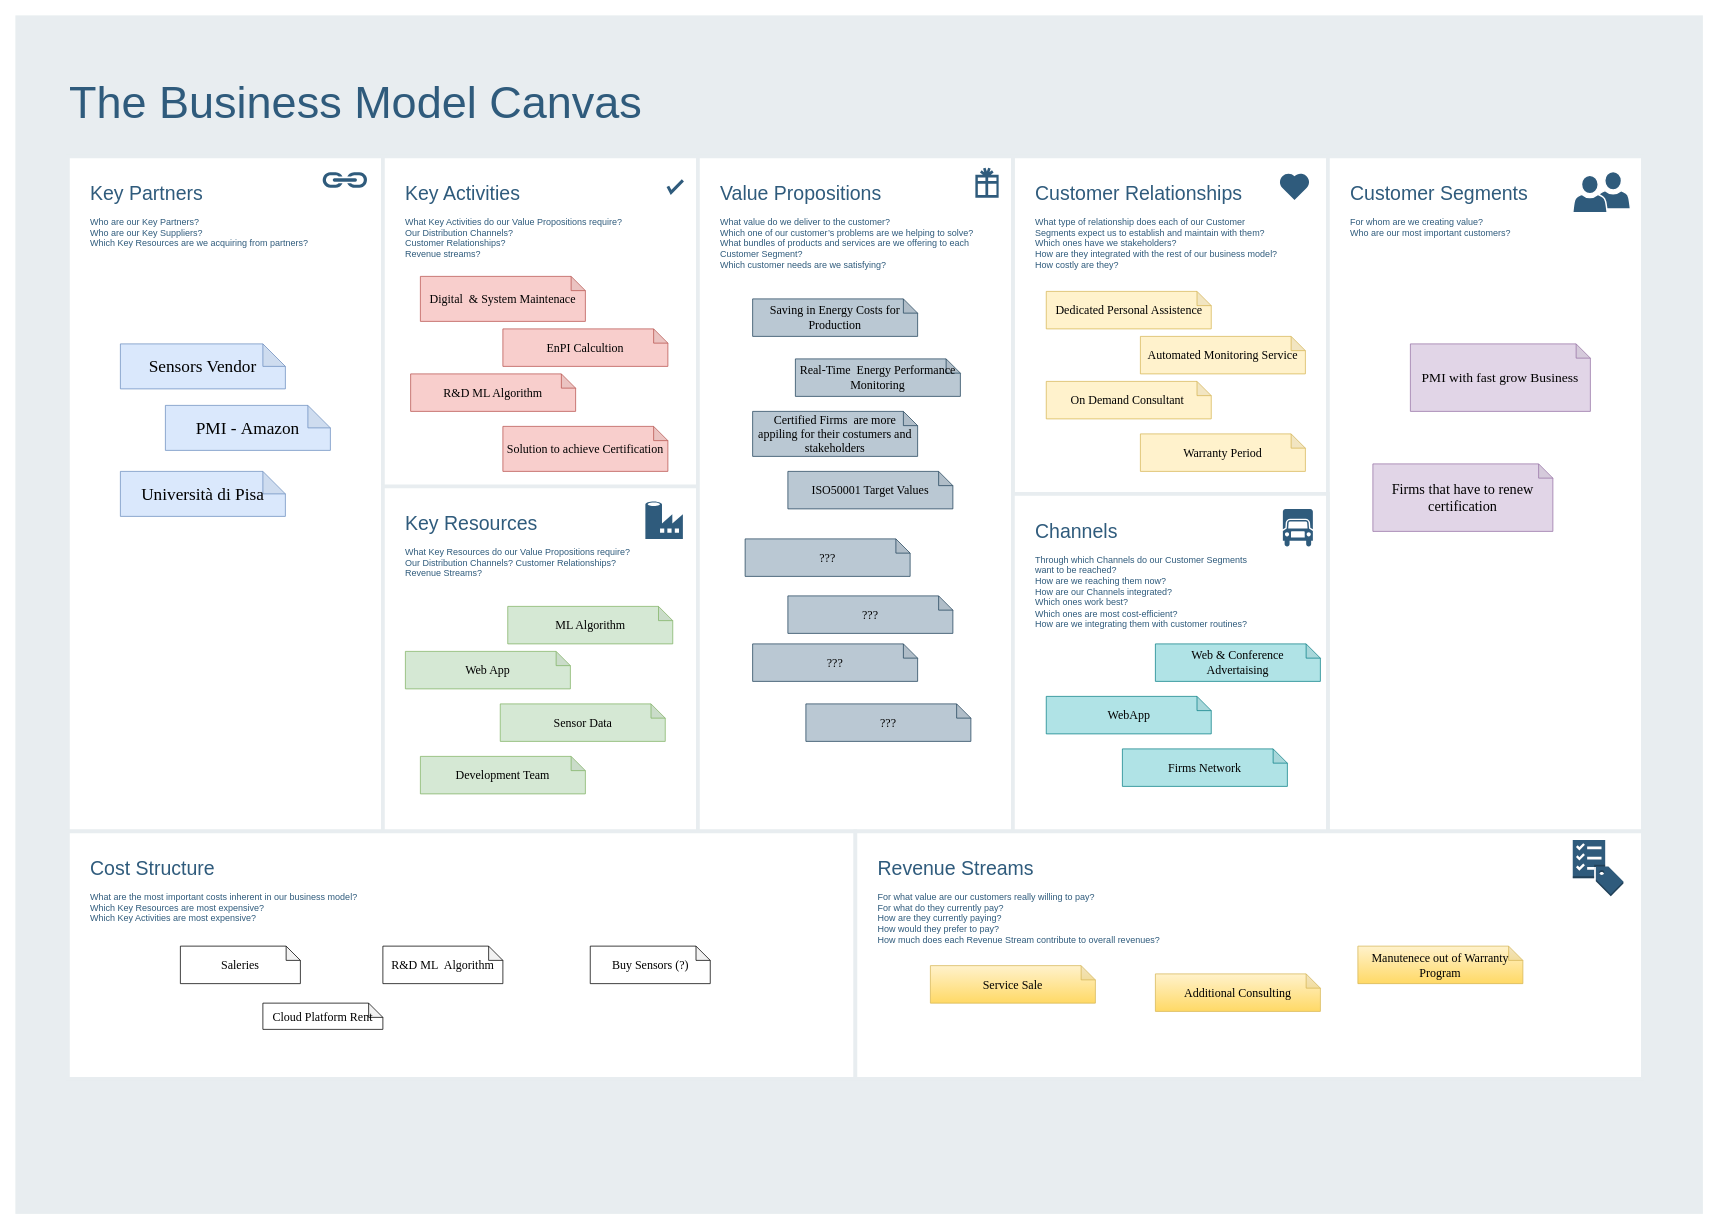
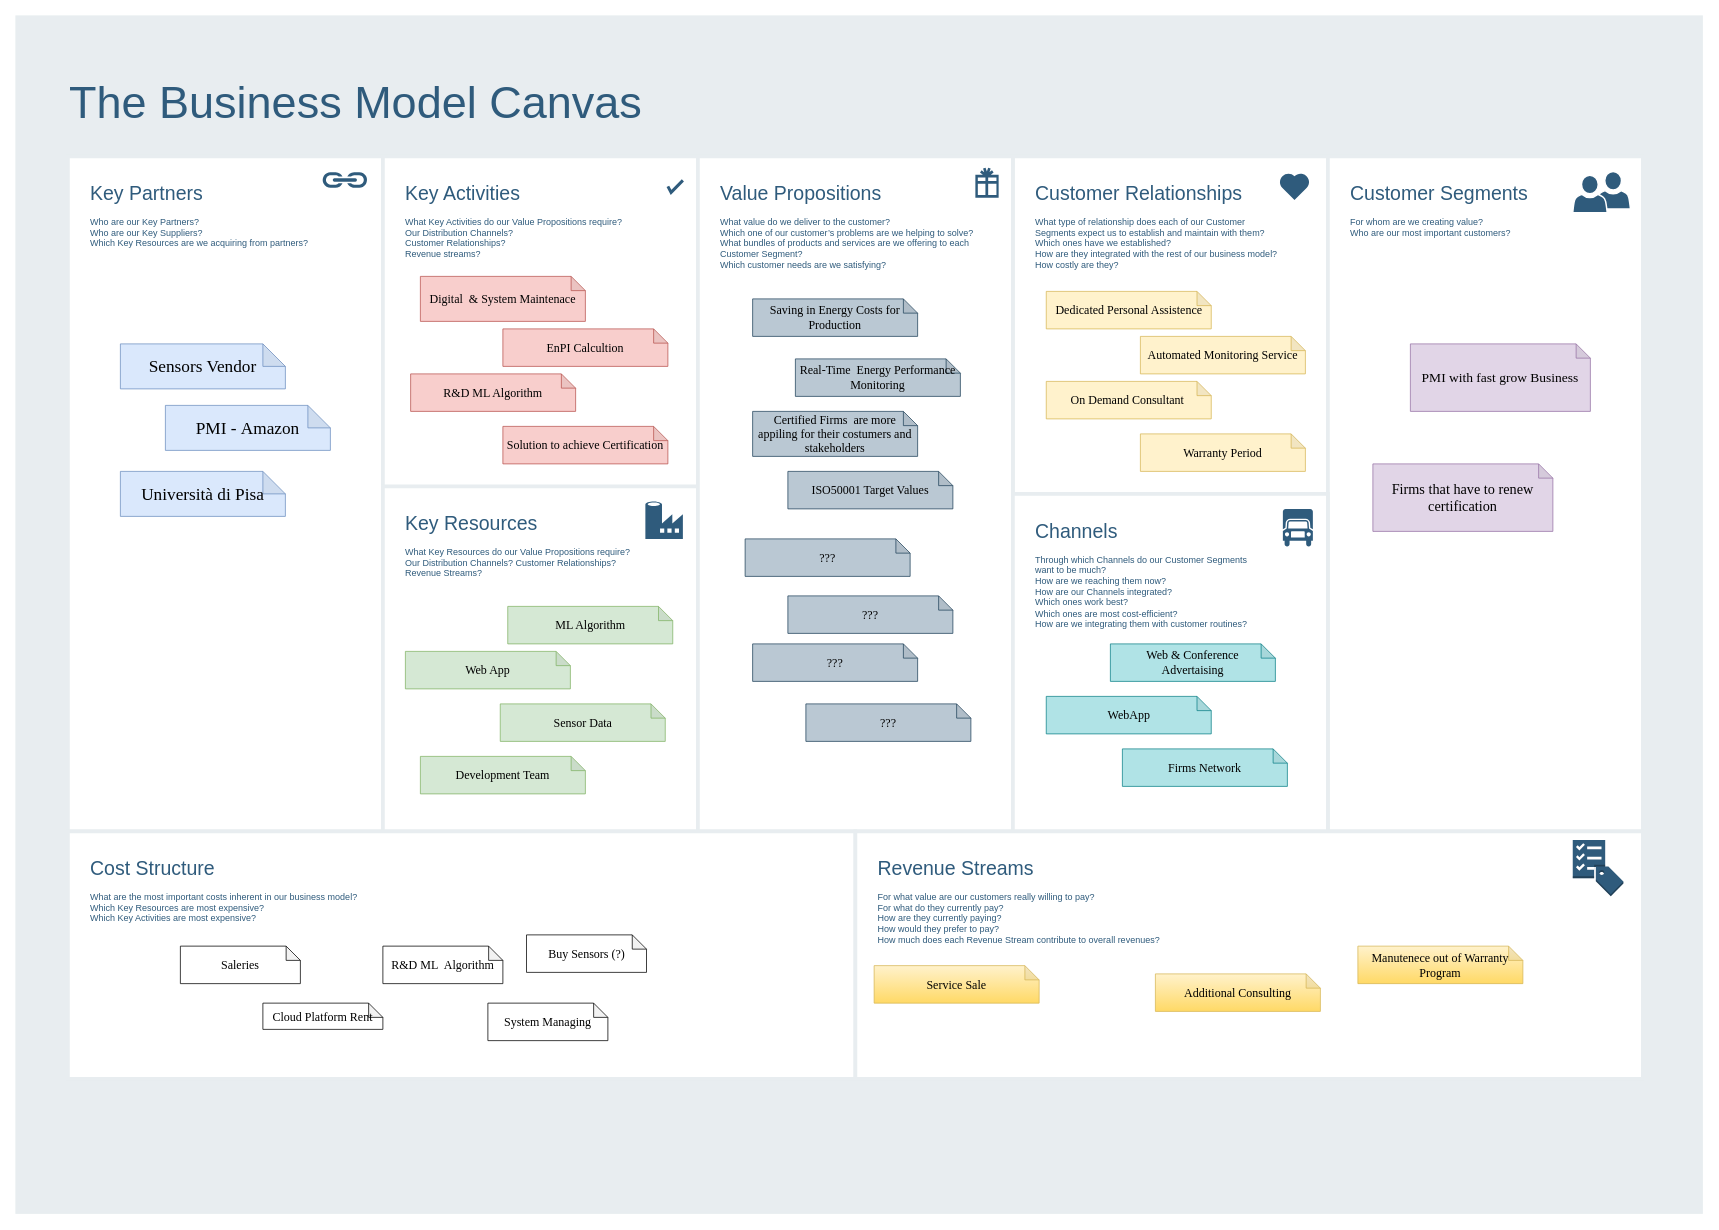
(1170, 215) -> (1170, 215)
(585, 449) -> (585, 445)
(1151, 563) -> (1151, 563)
(1238, 663) -> (1193, 663)
(650, 965) -> (587, 954)
(1013, 984) -> (957, 984)
none -> (548, 1022)
